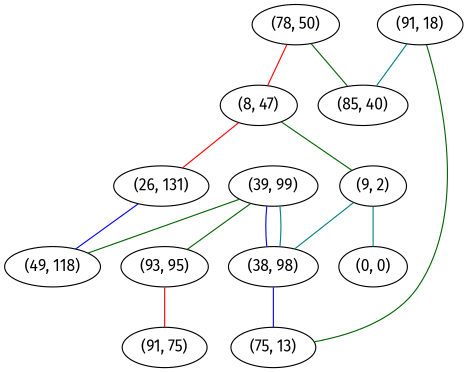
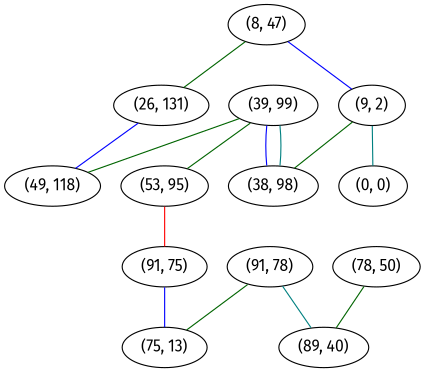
(420, 25) -> (270, 267)
(277, 65) -> none
(363, 105) -> (324, 347)
(211, 145) -> (214, 65)
(317, 146) -> (320, 65)
(324, 226) -> (324, 145)
(165, 267) -> (165, 186)
(273, 307) -> (165, 307)
